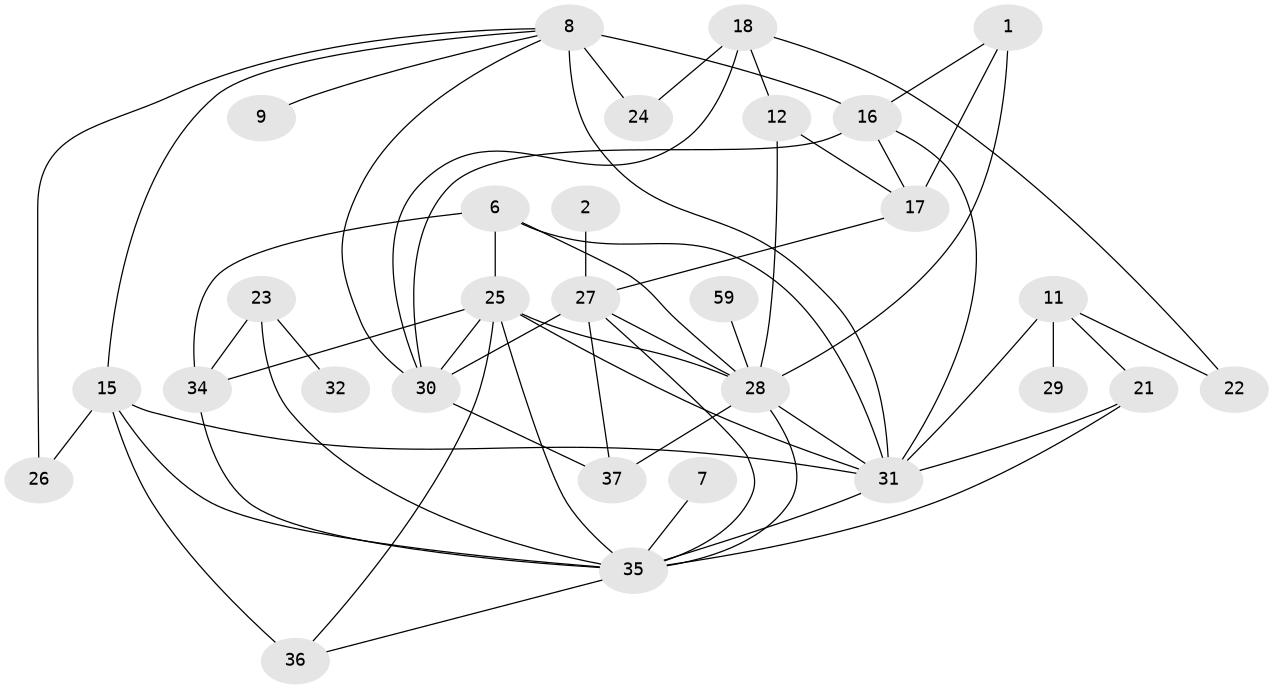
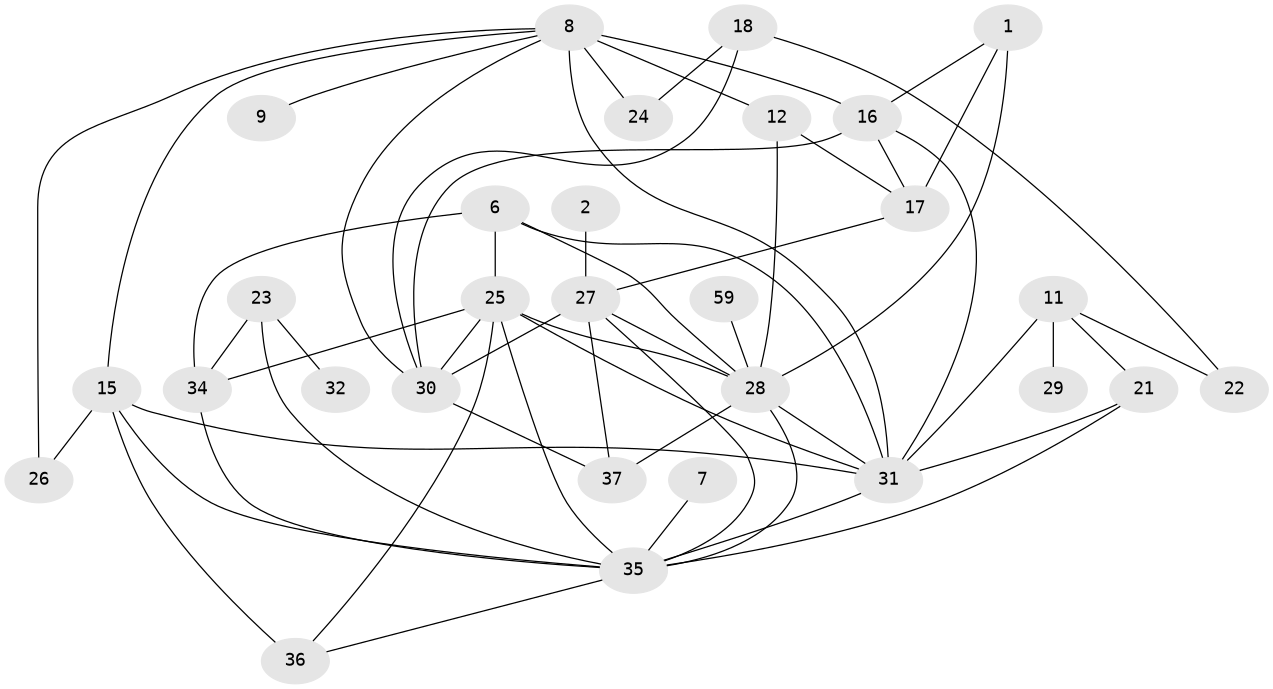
(757, 66) -> (673, 73)
